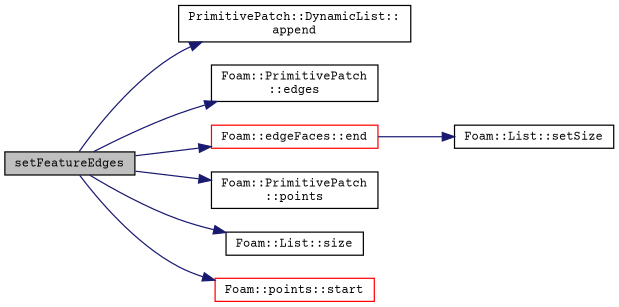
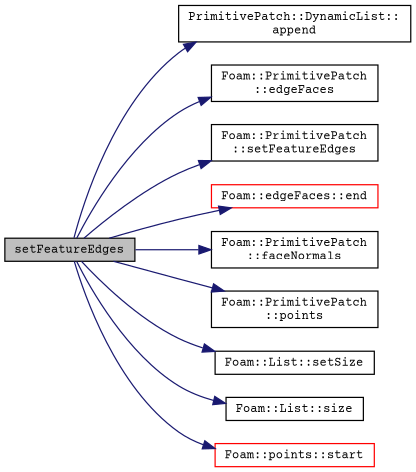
none -> (295, 83)
(295, 83) -> (295, 143)
(410, 137) -> (137, 312)
none -> (295, 250)
